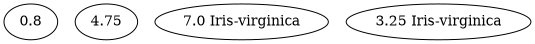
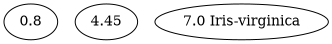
(106, 22) -> (106, 22)
(439, 22) -> none
